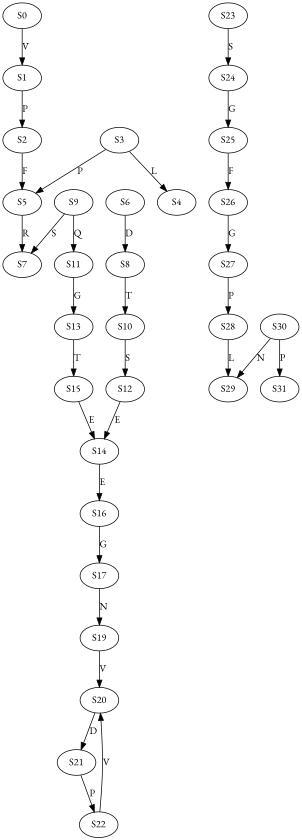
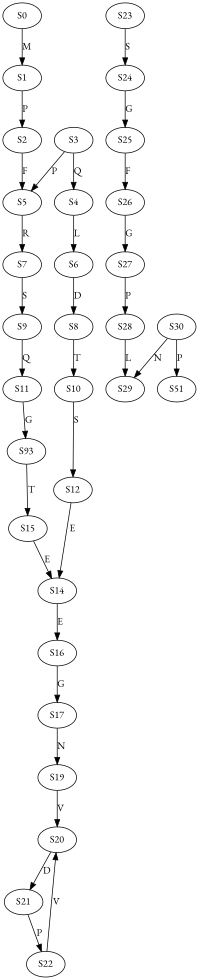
(26, 47) -> (27, 47)
(154, 171) -> (78, 171)
none -> (74, 230)
(50, 231) -> (22, 292)
(74, 327) -> (26, 451)
(280, 389) -> (177, 389)
